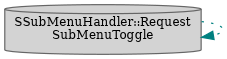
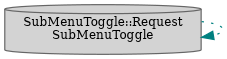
(103, 29) -> (103, 29)
